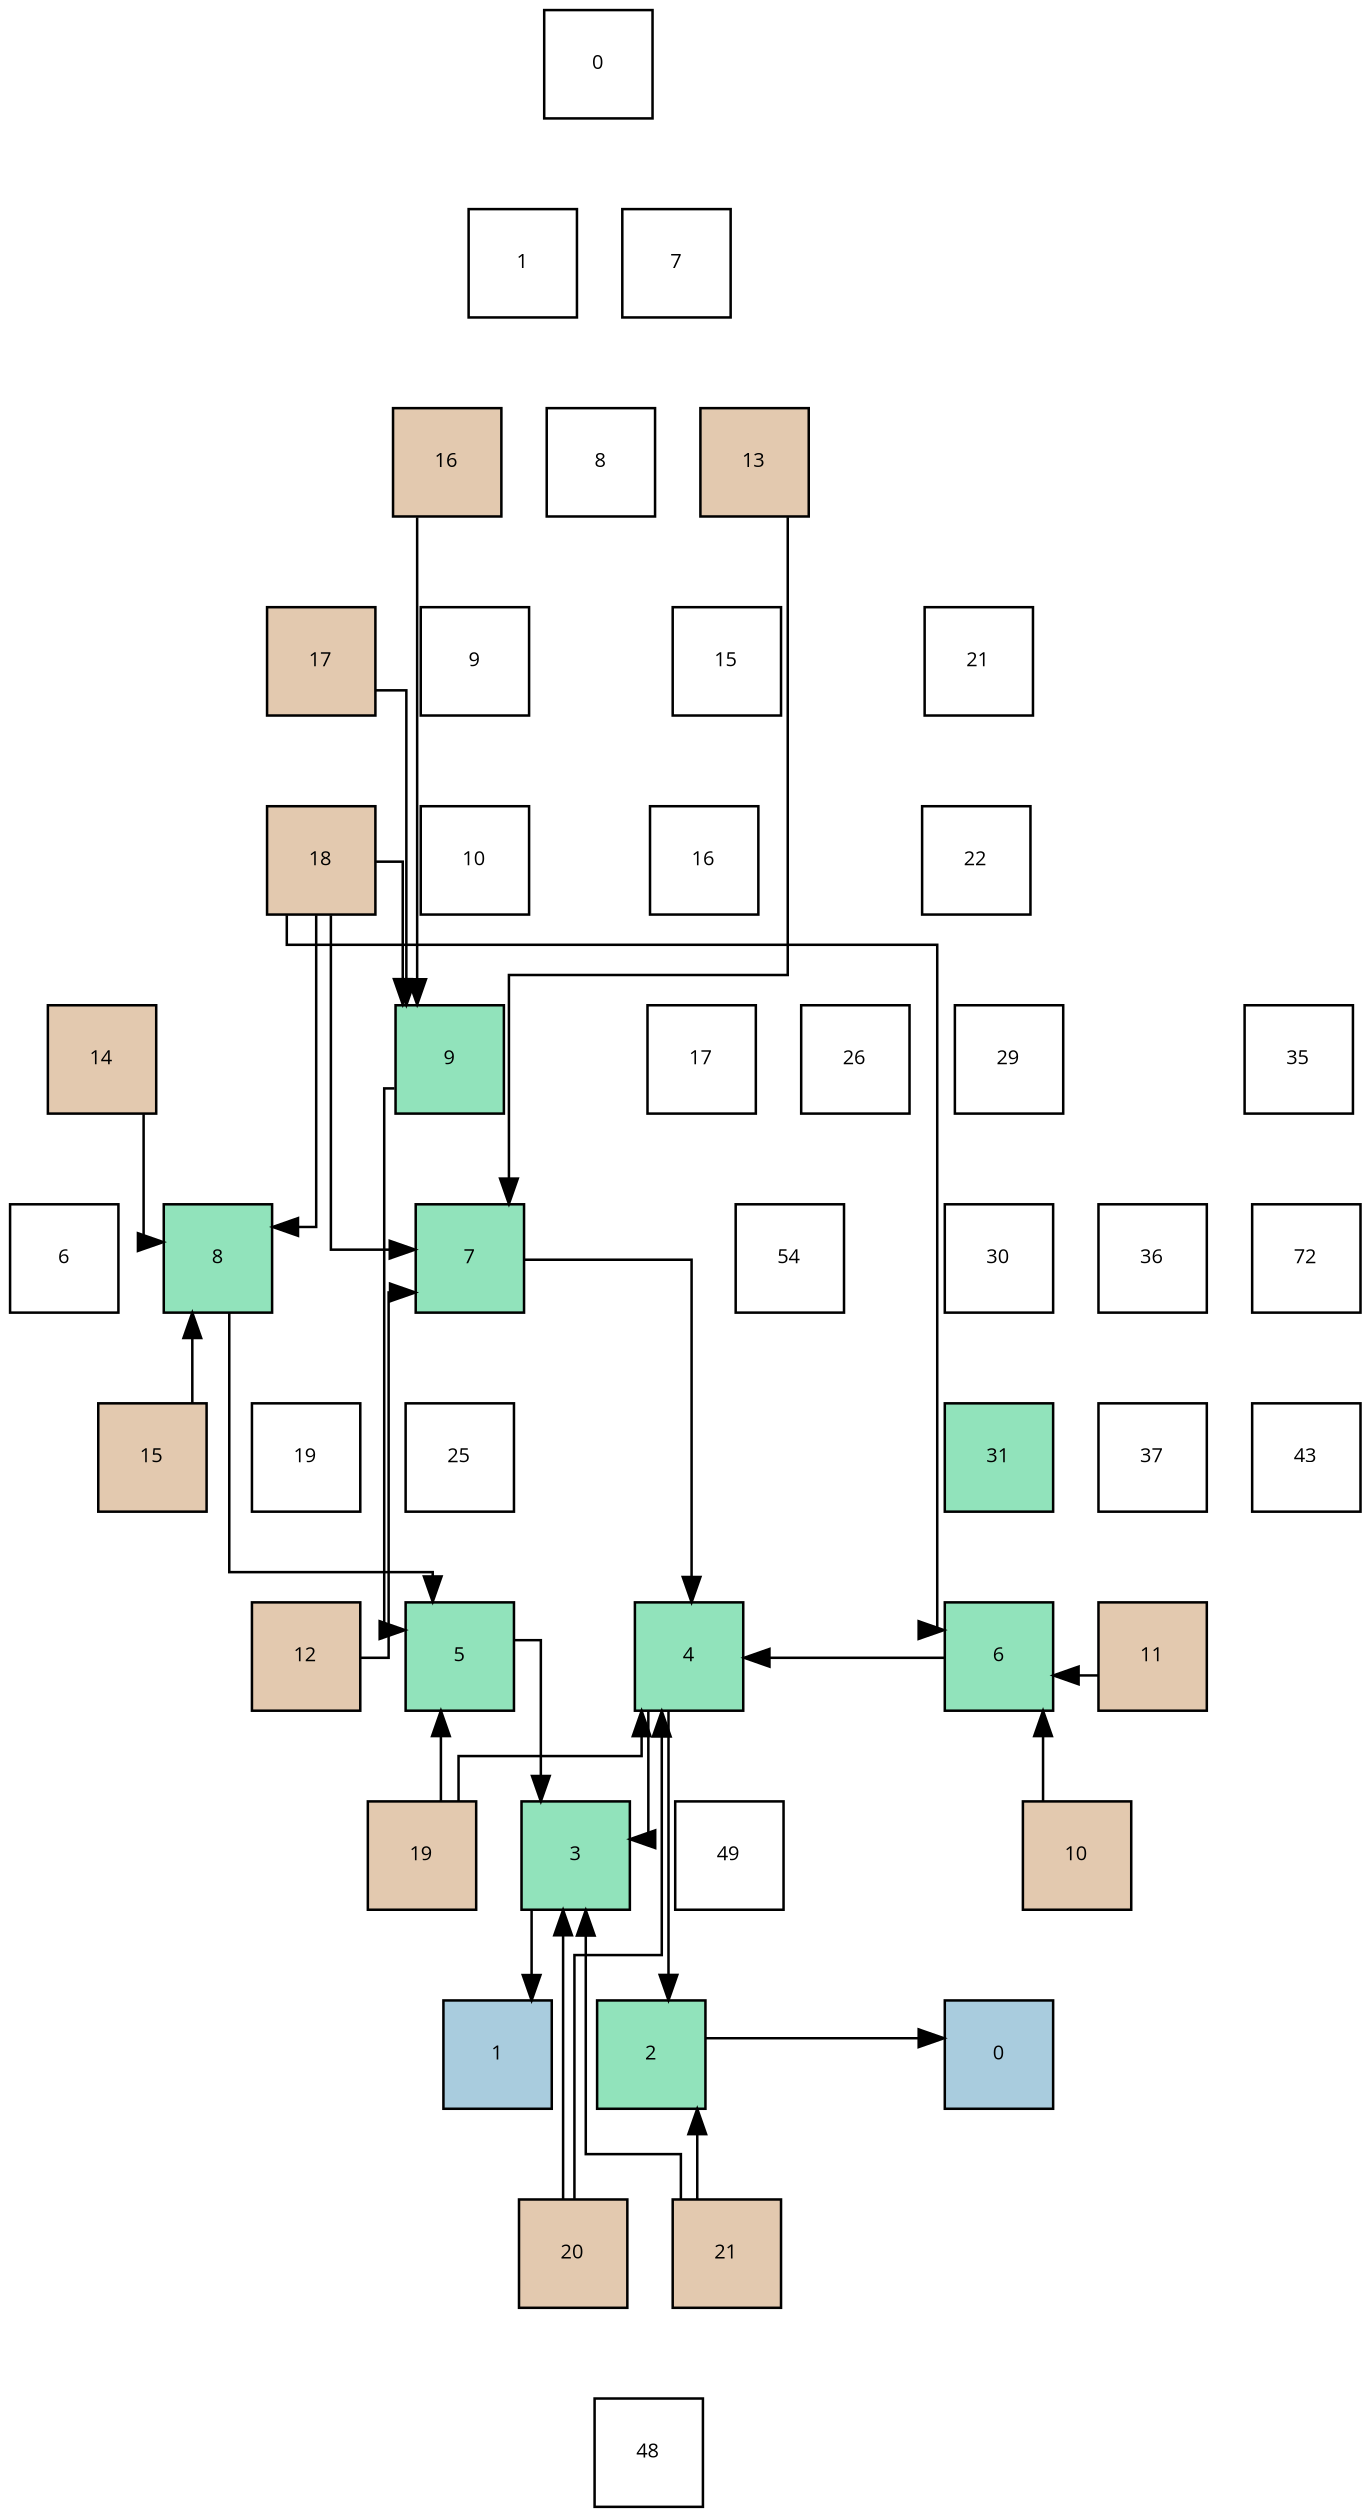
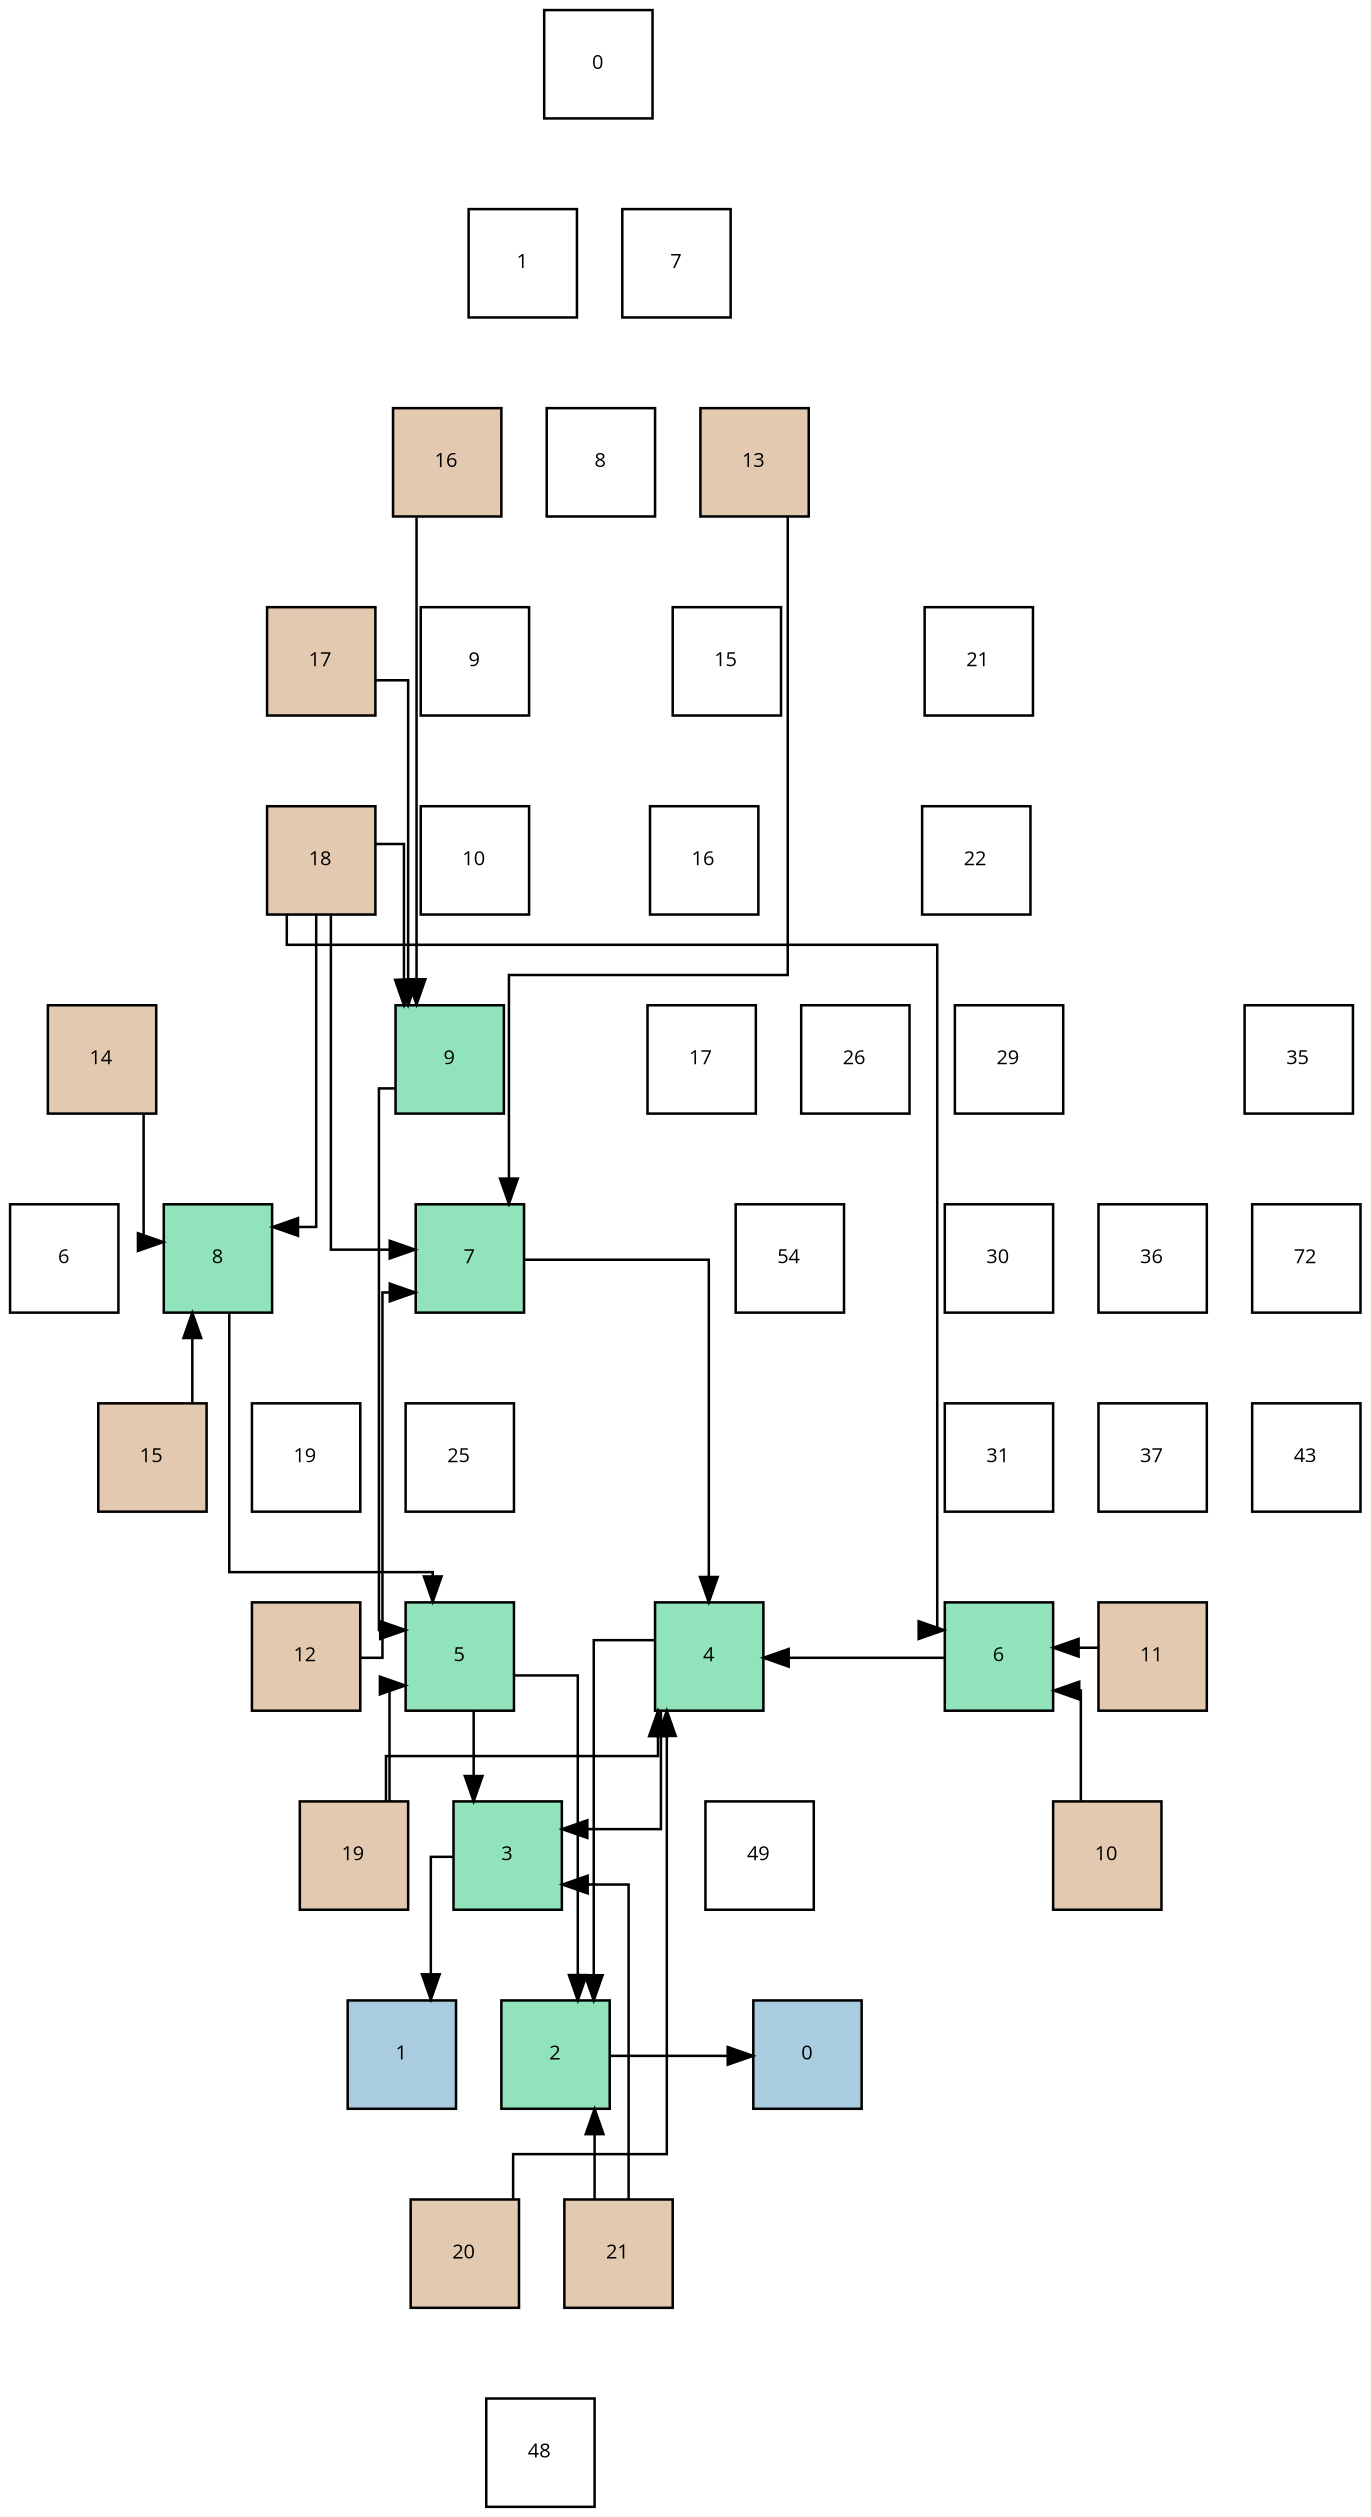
(999, 1457) -> (999, 1457)
none -> (578, 1794)
(563, 2067) -> none
